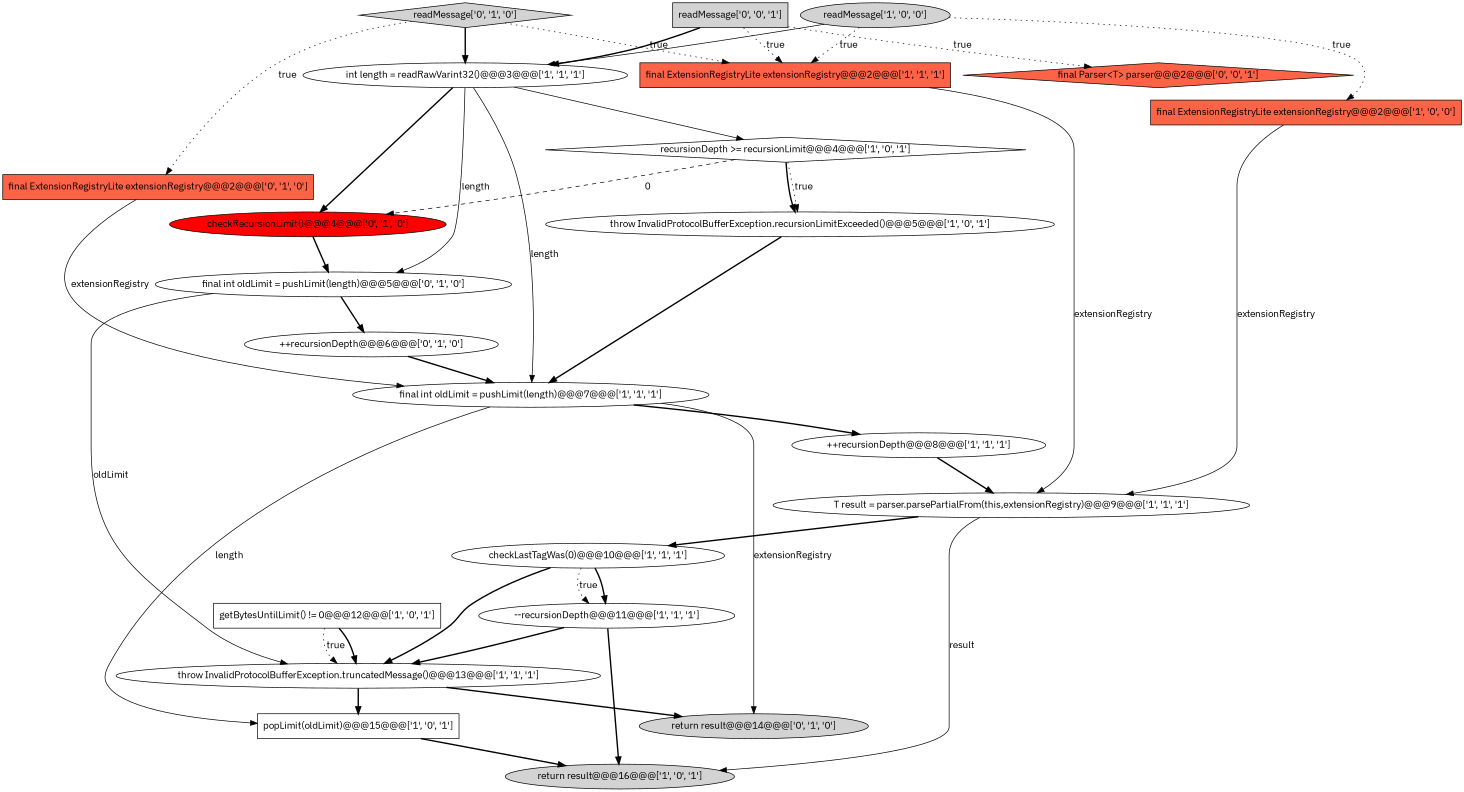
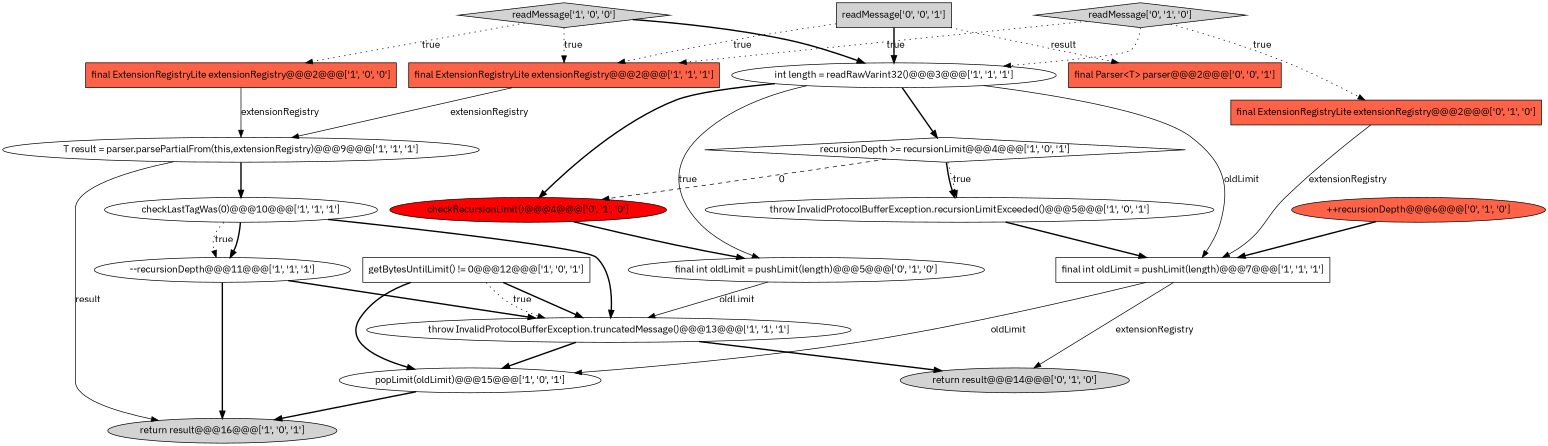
(875, 15) -> (564, 15)
(465, 42) -> (1076, 59)
(689, 45) -> (747, 32)
(963, 45) -> (1063, 45)
(1158, 75) -> (1175, 75)
(625, 113) -> (918, 110)
(476, 187) -> (688, 180)
(545, 254) -> (1242, 180)
(350, 311) -> none
none -> (357, 326)
(371, 344) -> (1419, 210)
(531, 395) -> (1193, 270)
(919, 445) -> none
(230, 556) -> (1009, 330)
(358, 726) -> (470, 380)
